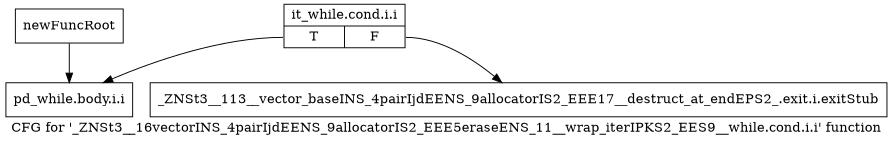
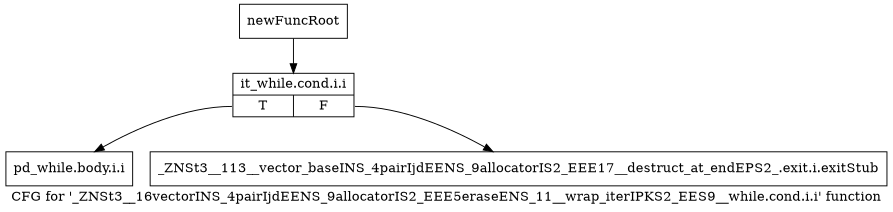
(69, 58) -> (293, 51)
